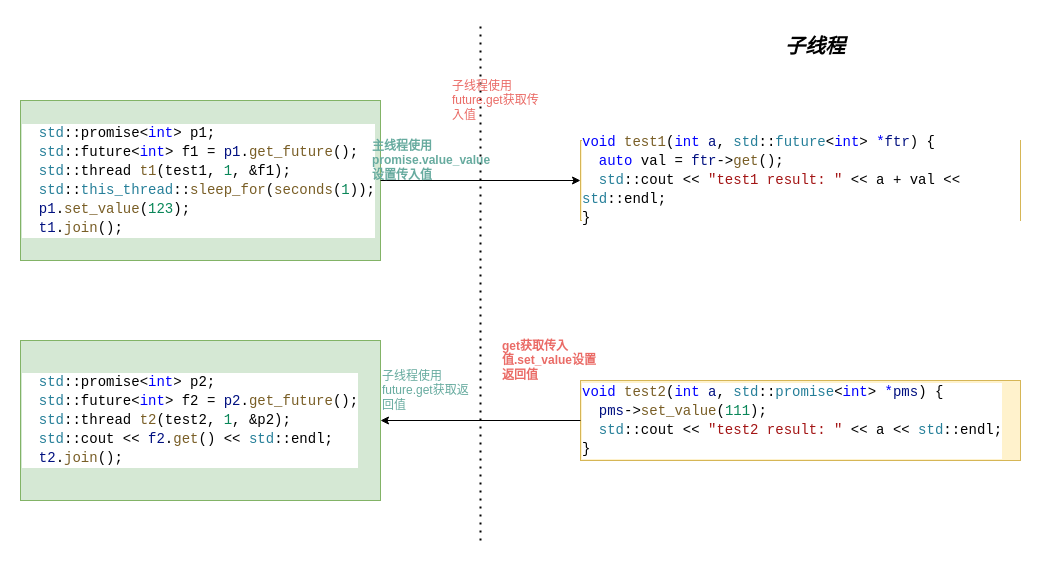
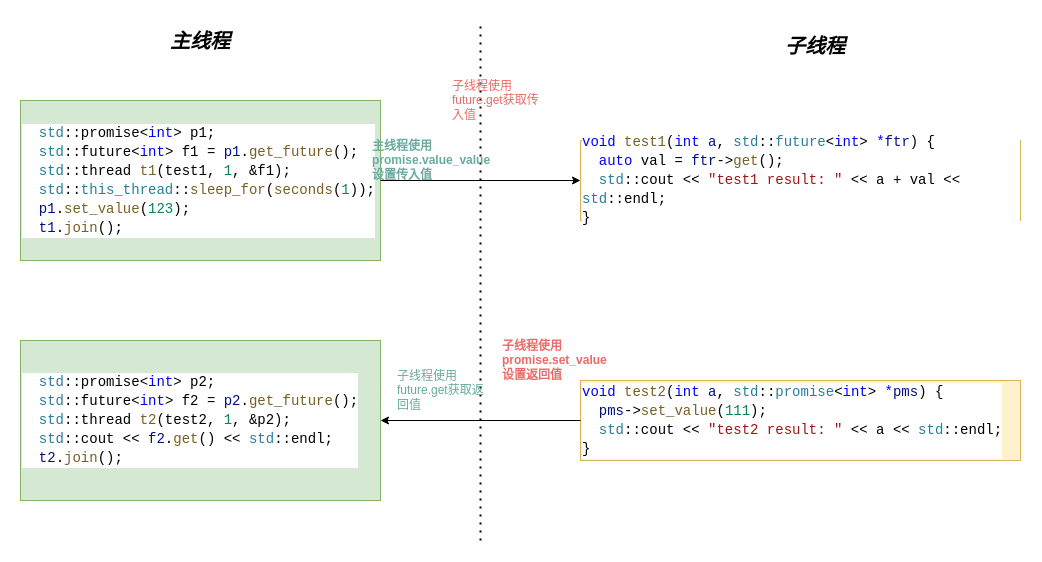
none -> (201, 41)
(552, 361) -> (552, 361)
(426, 391) -> (441, 391)
